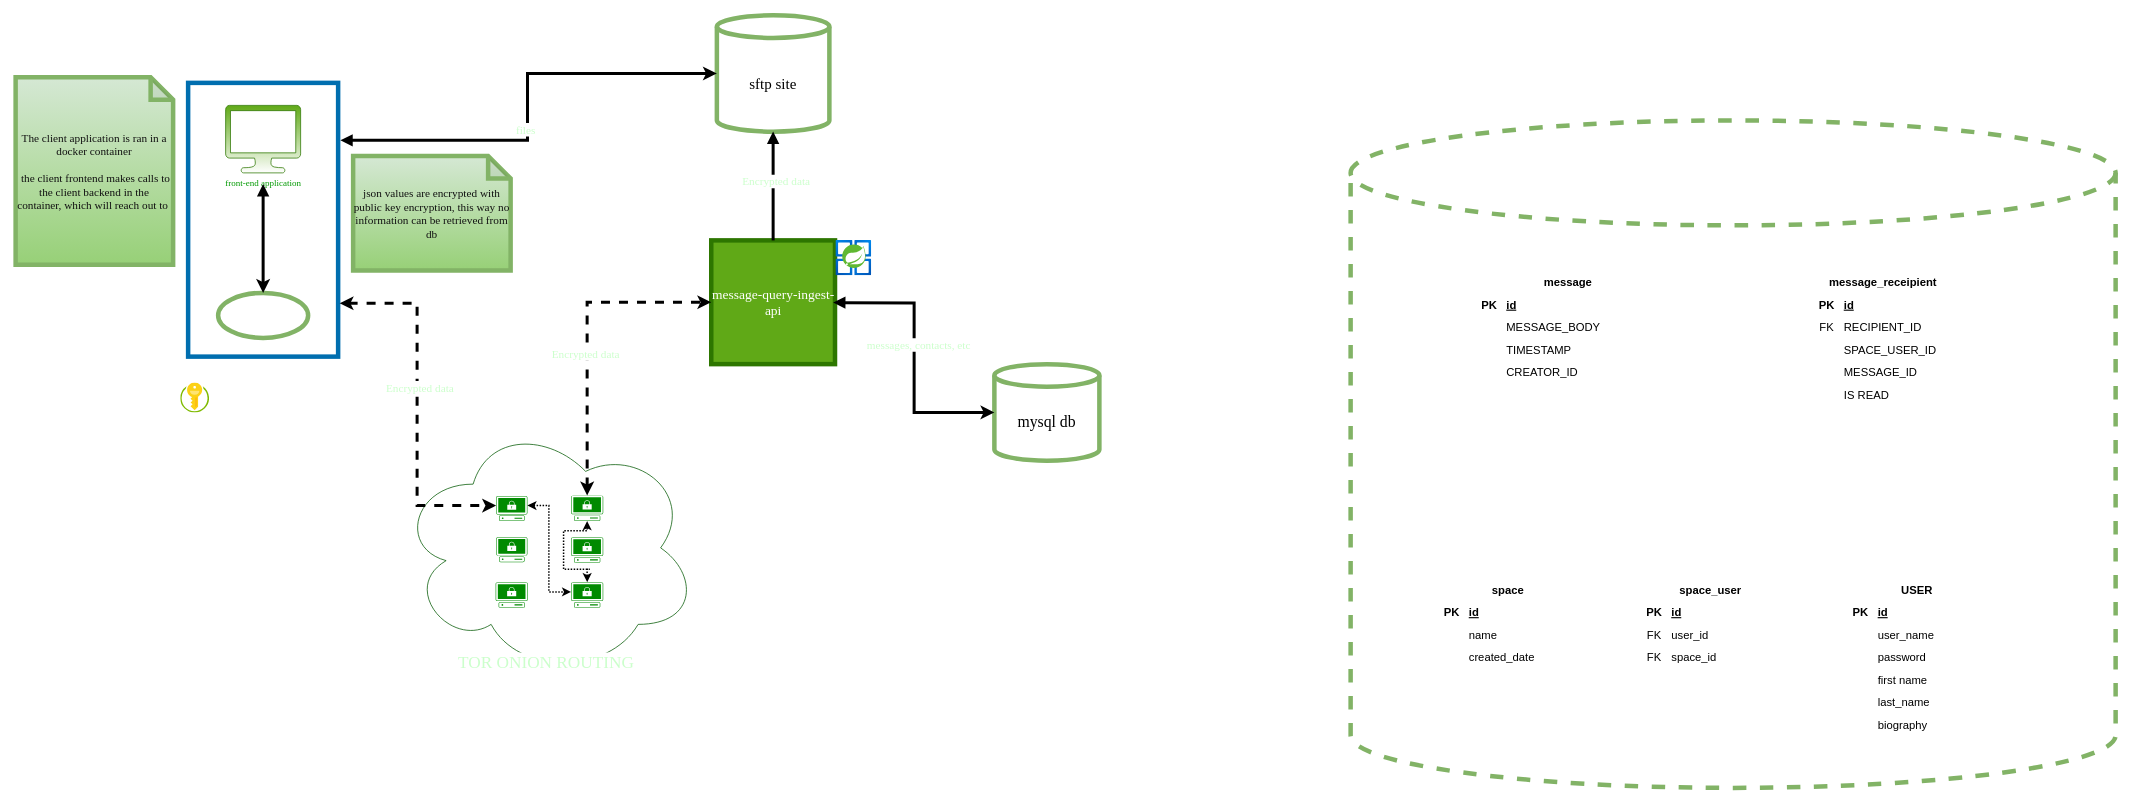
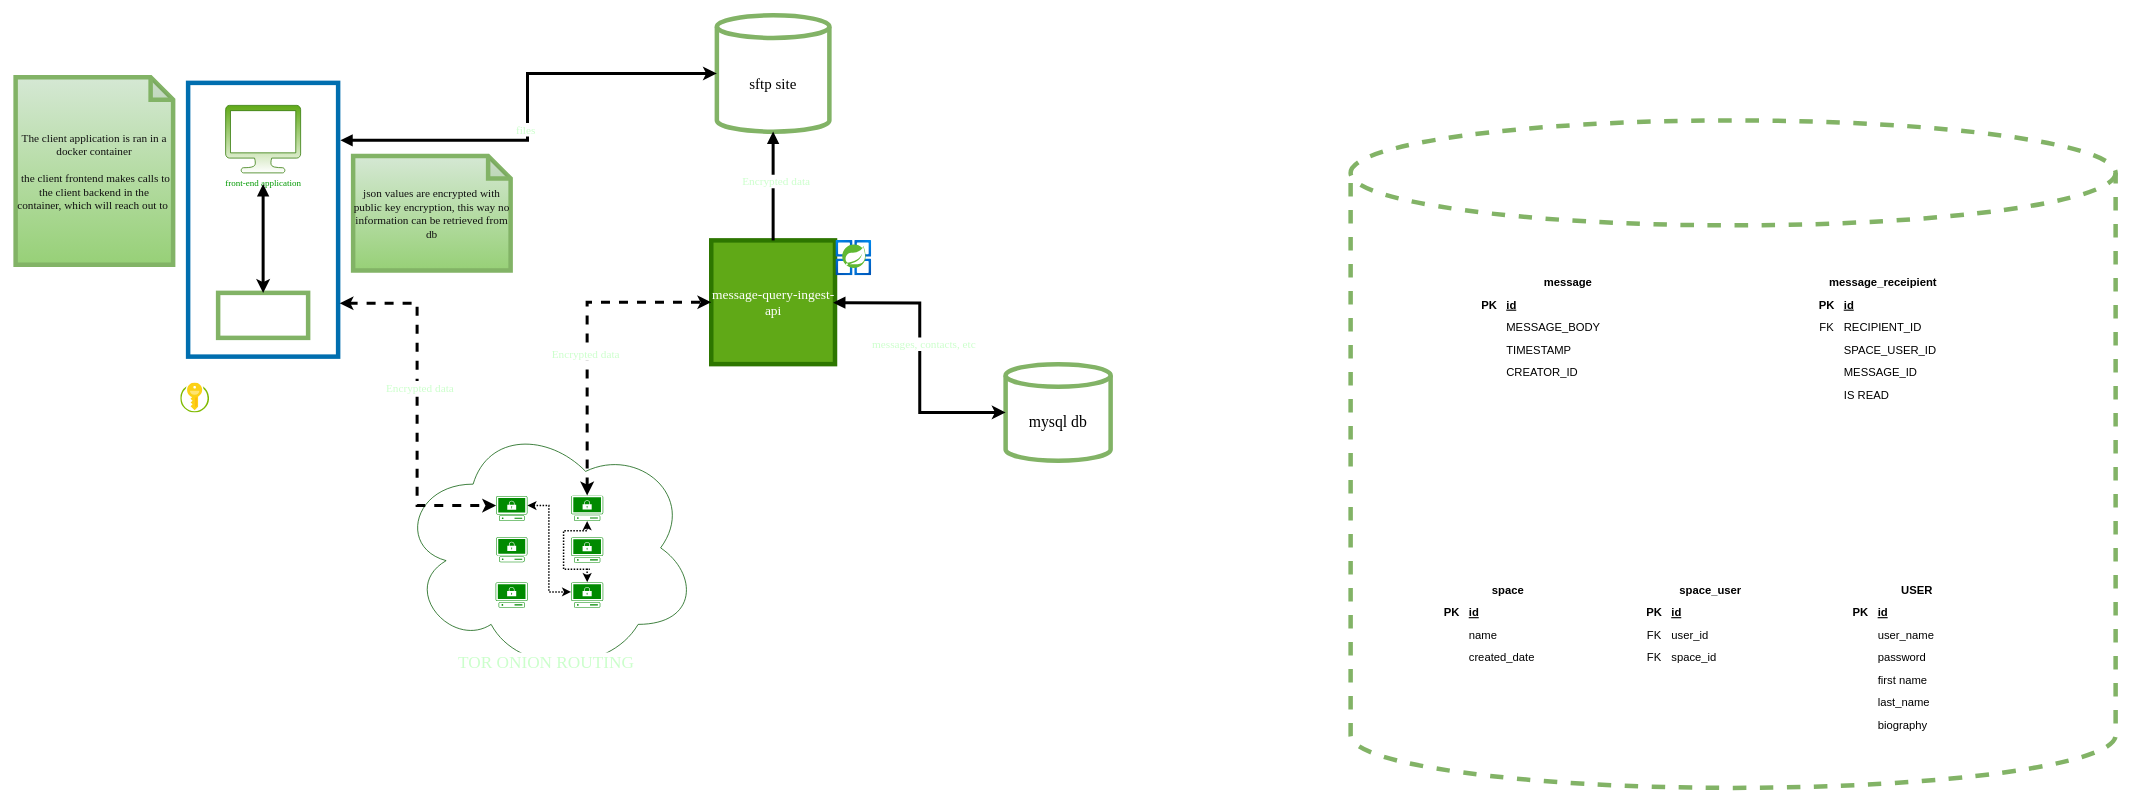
(263, 315) -> (263, 315)
(1047, 412) -> (1058, 412)
